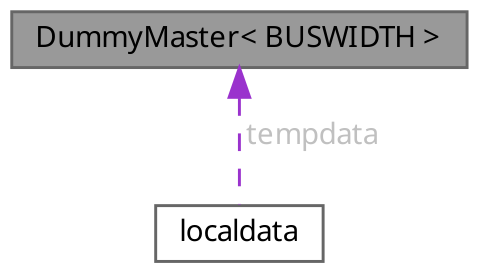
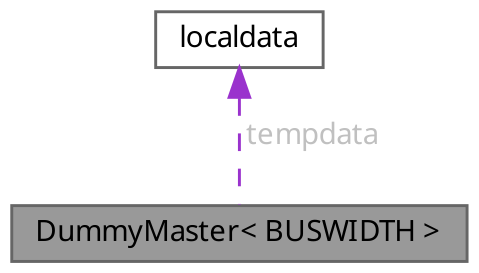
(239, 151) -> (239, 151)
